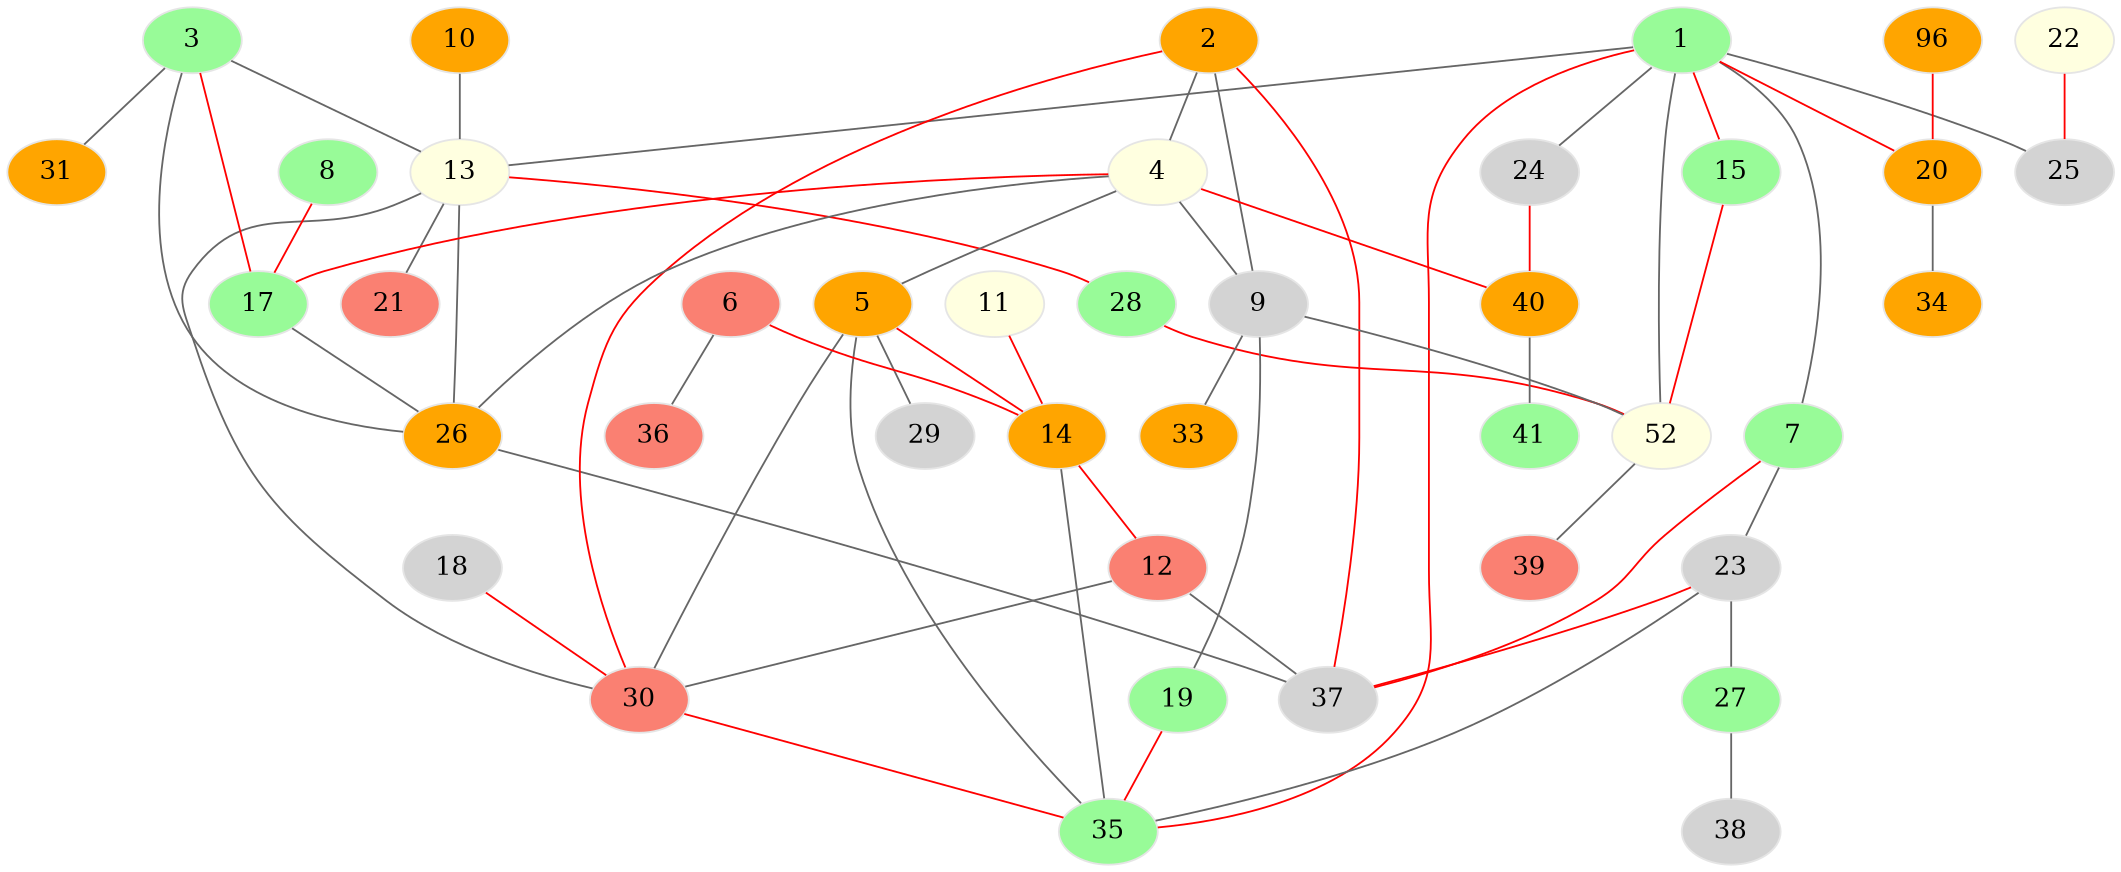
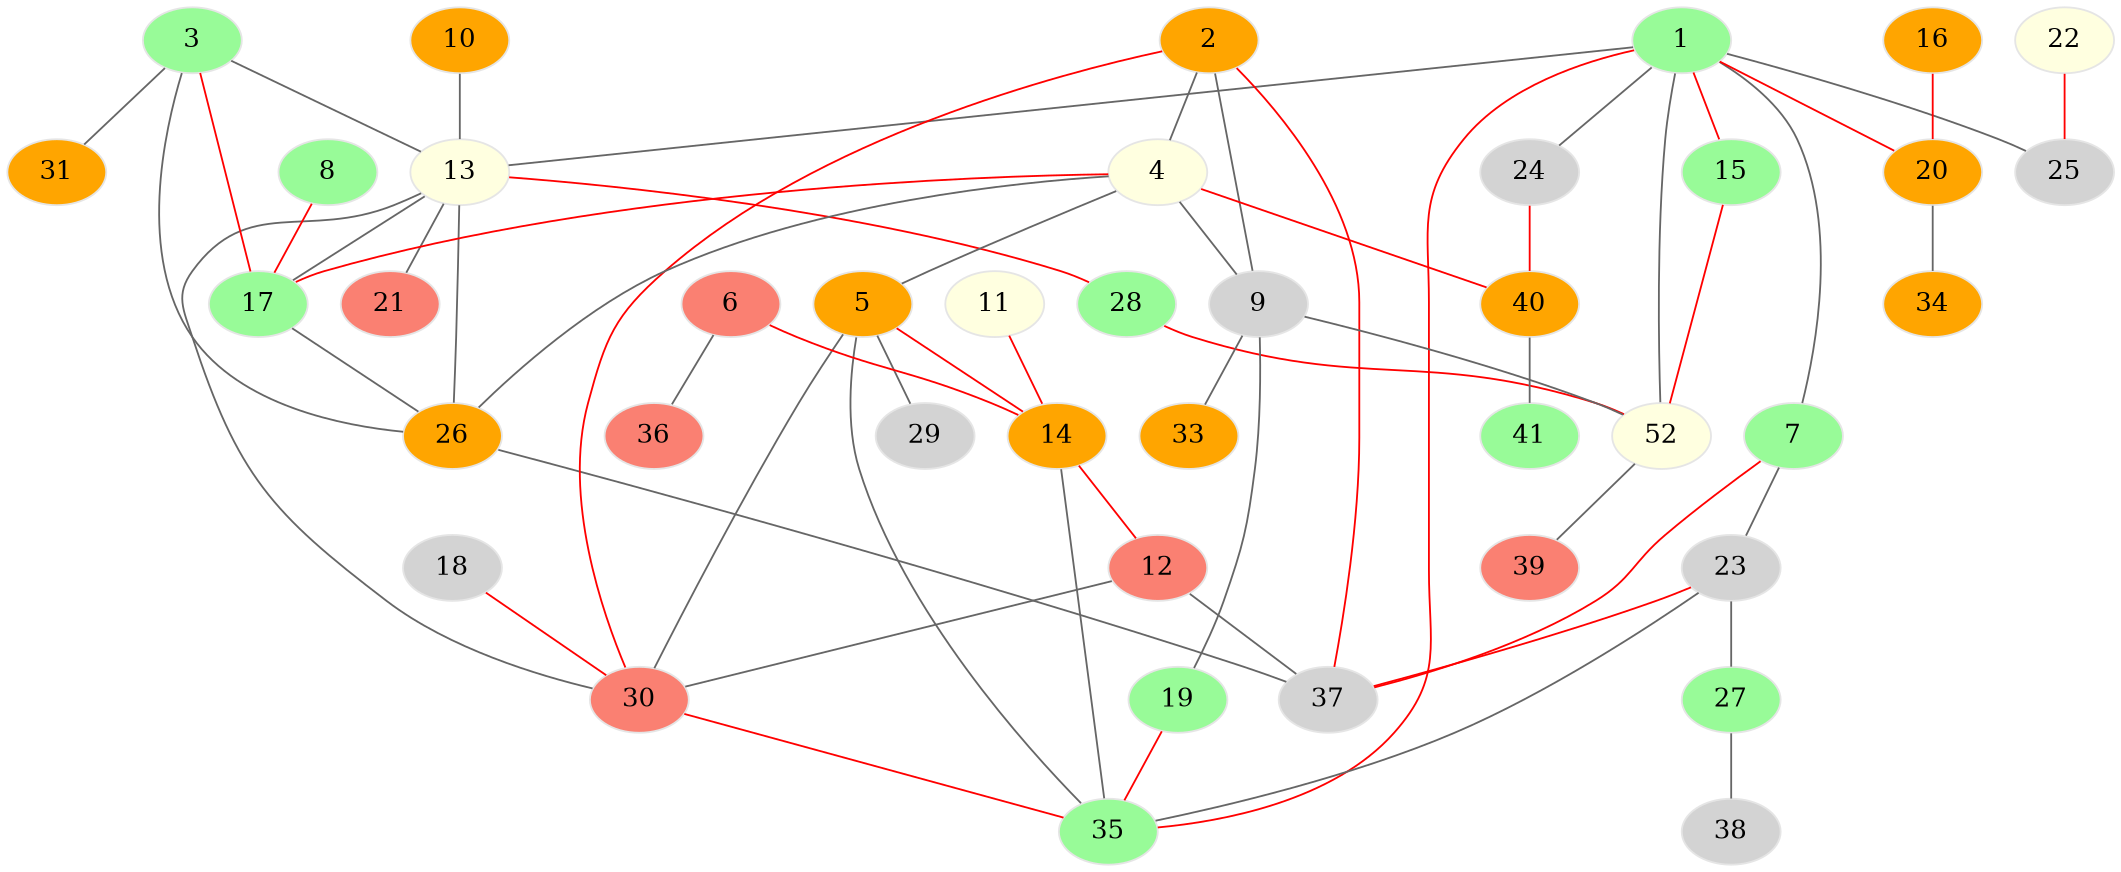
(1933, 40) -> (1933, 40)
none -> (359, 238)
